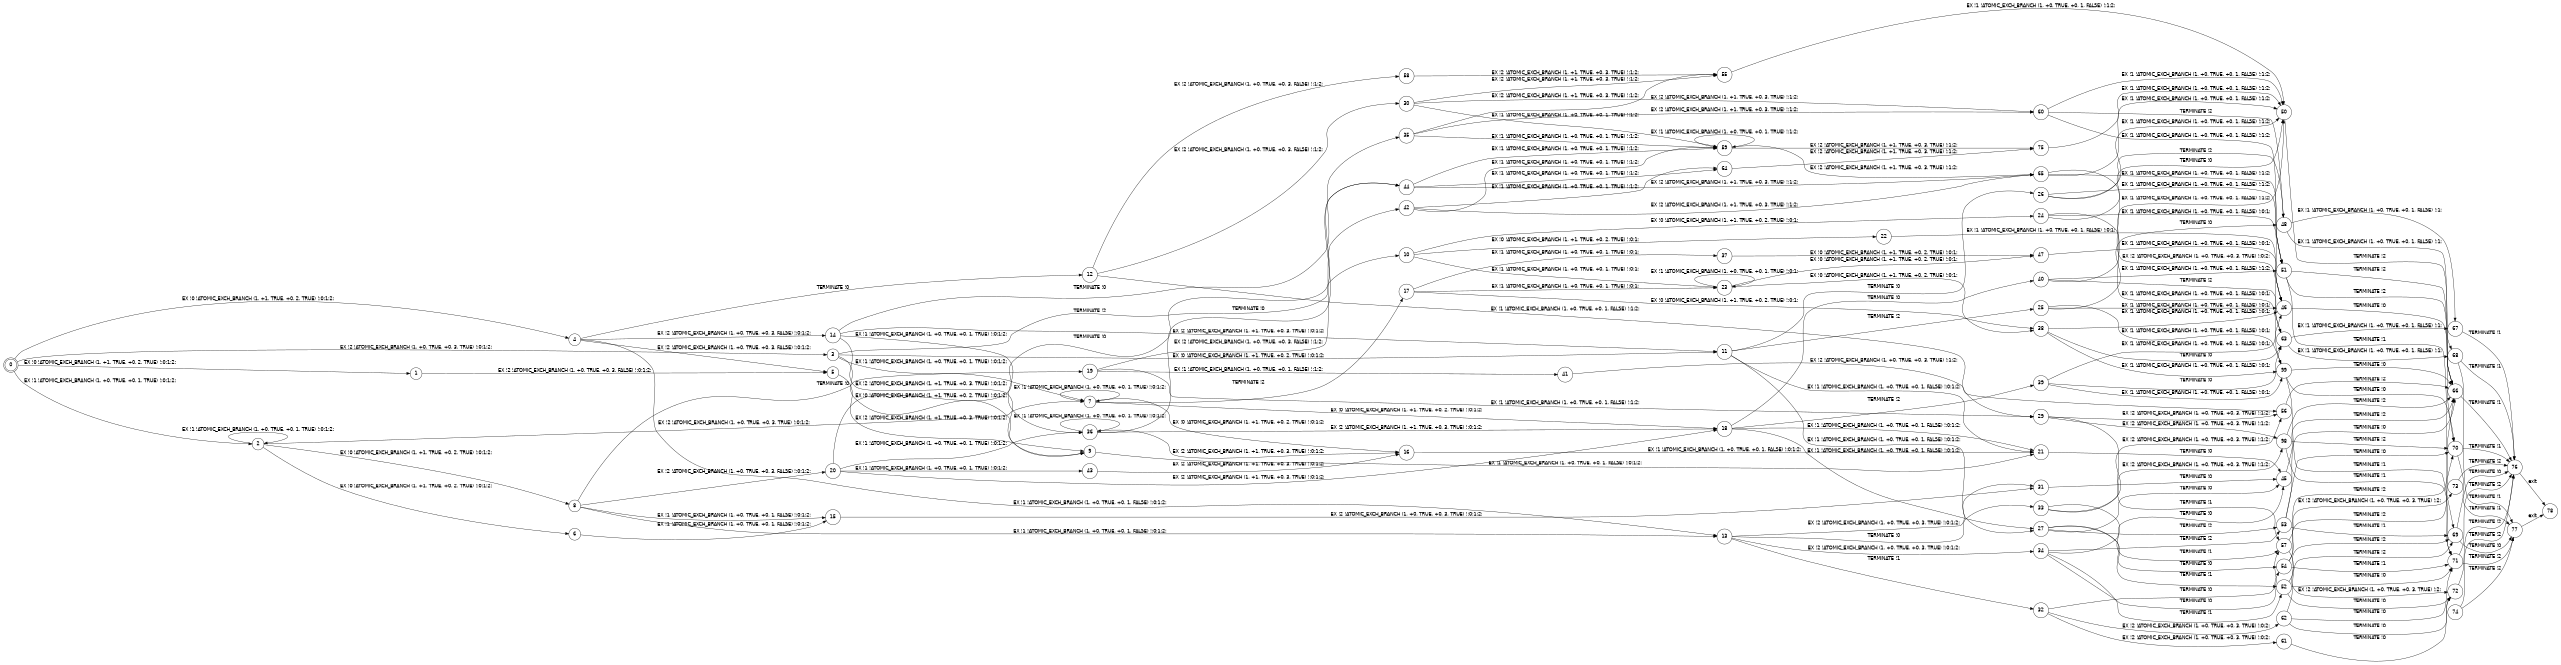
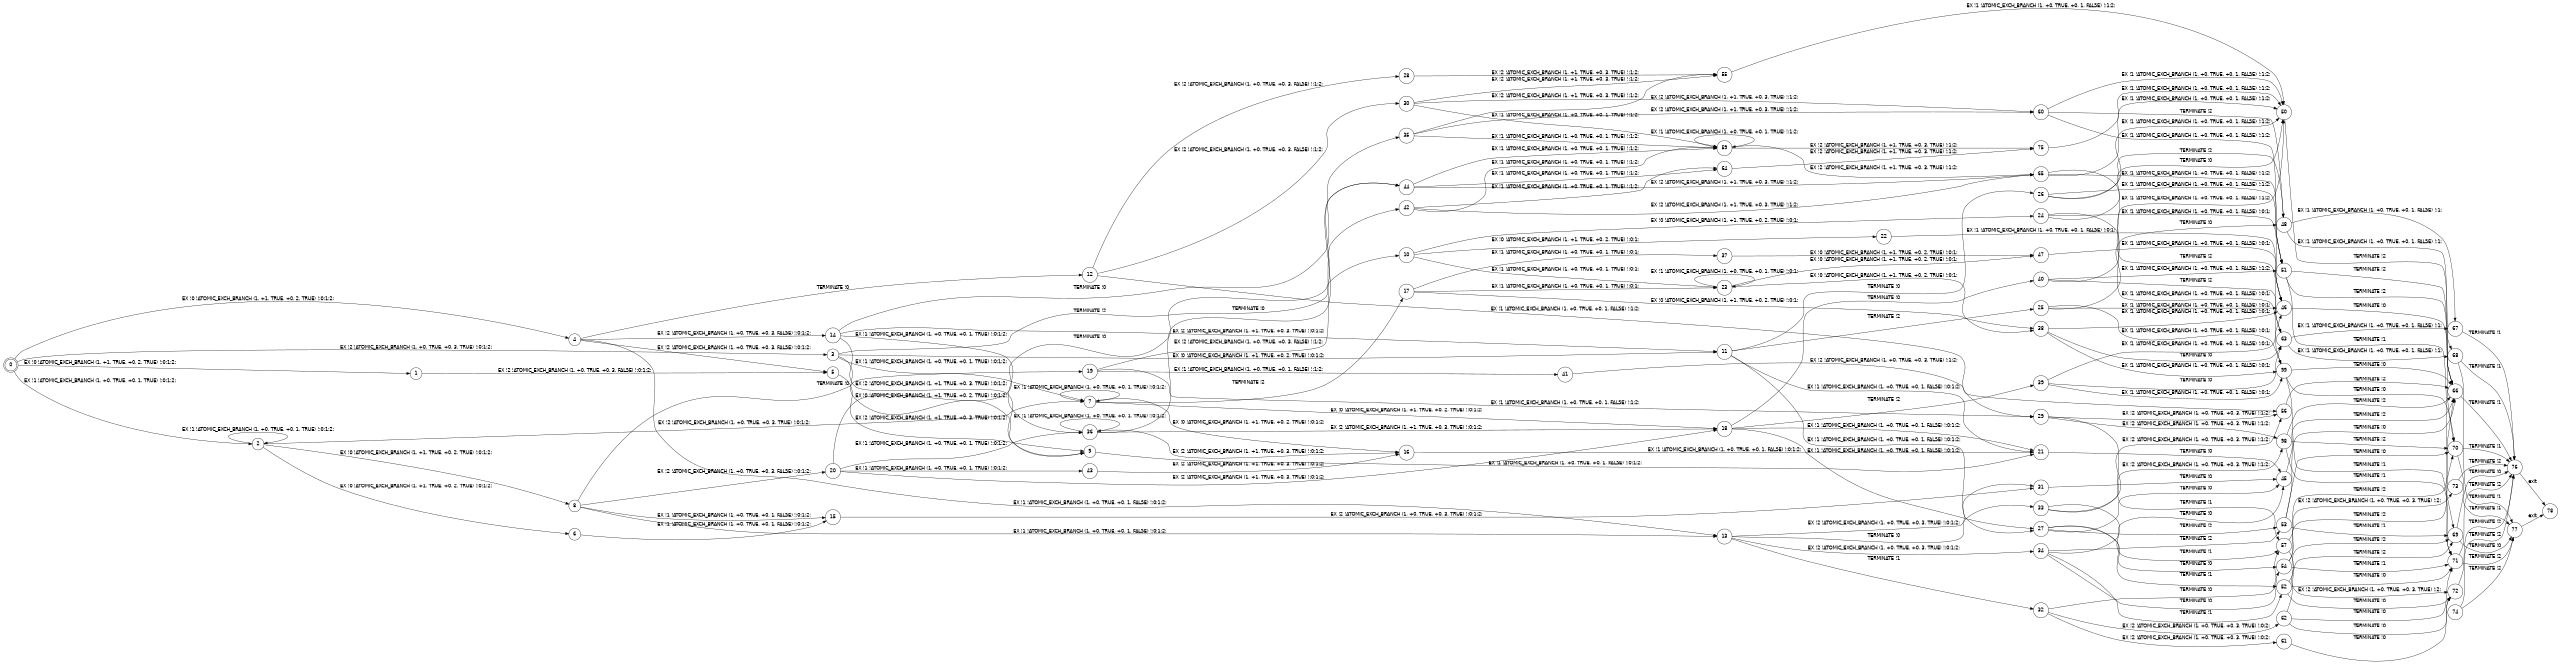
(1407, 76) -> (1407, 76)
(2196, 257) -> (2196, 257)
